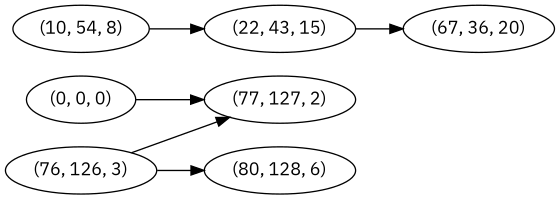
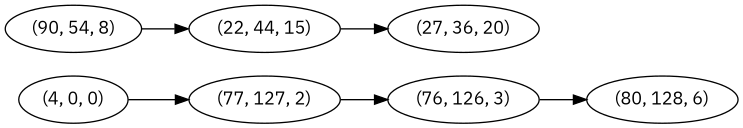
(81, 29) -> (73, 29)
(280, 29) -> (265, 29)
(479, 29) -> (464, 29)
(81, 100) -> (73, 100)
(174, 137) -> (358, 100)
